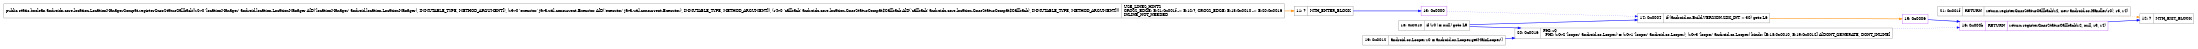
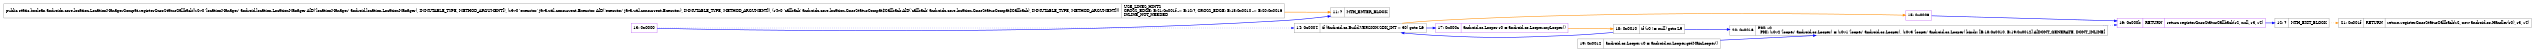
(1386, 11) -> (993, 30)
(2128, 16) -> (2332, 23)
none -> (1502, 28)
